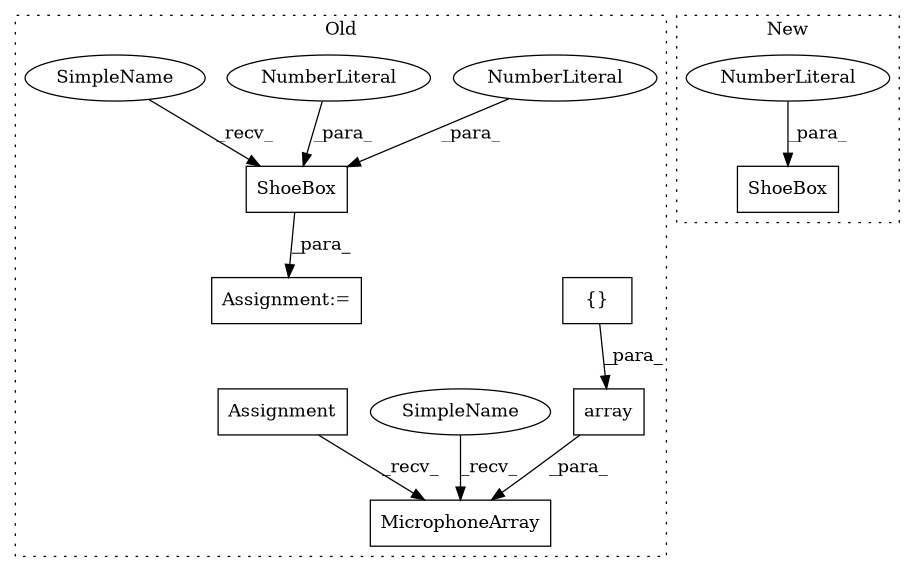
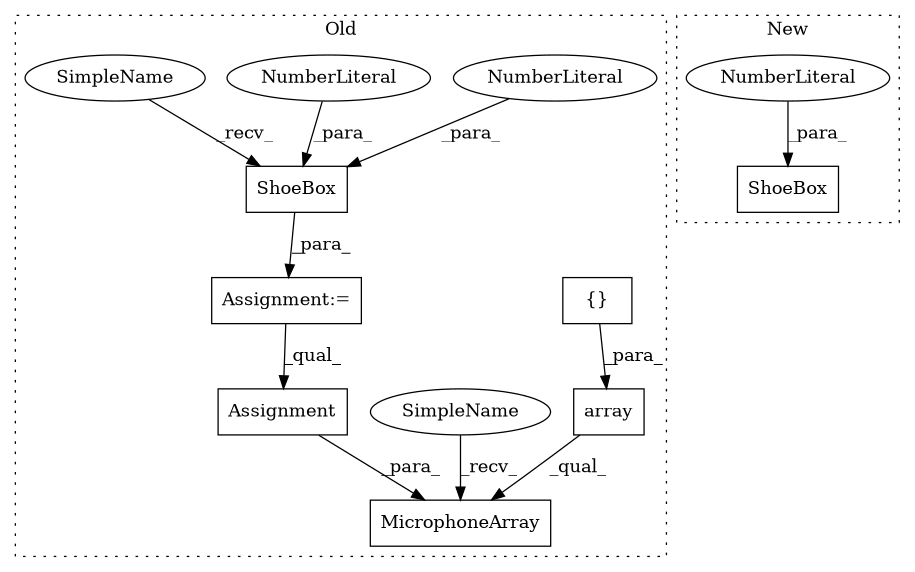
none -> (285, 350)
(411, 468) -> (411, 468)
(578, 468) -> (578, 468)
